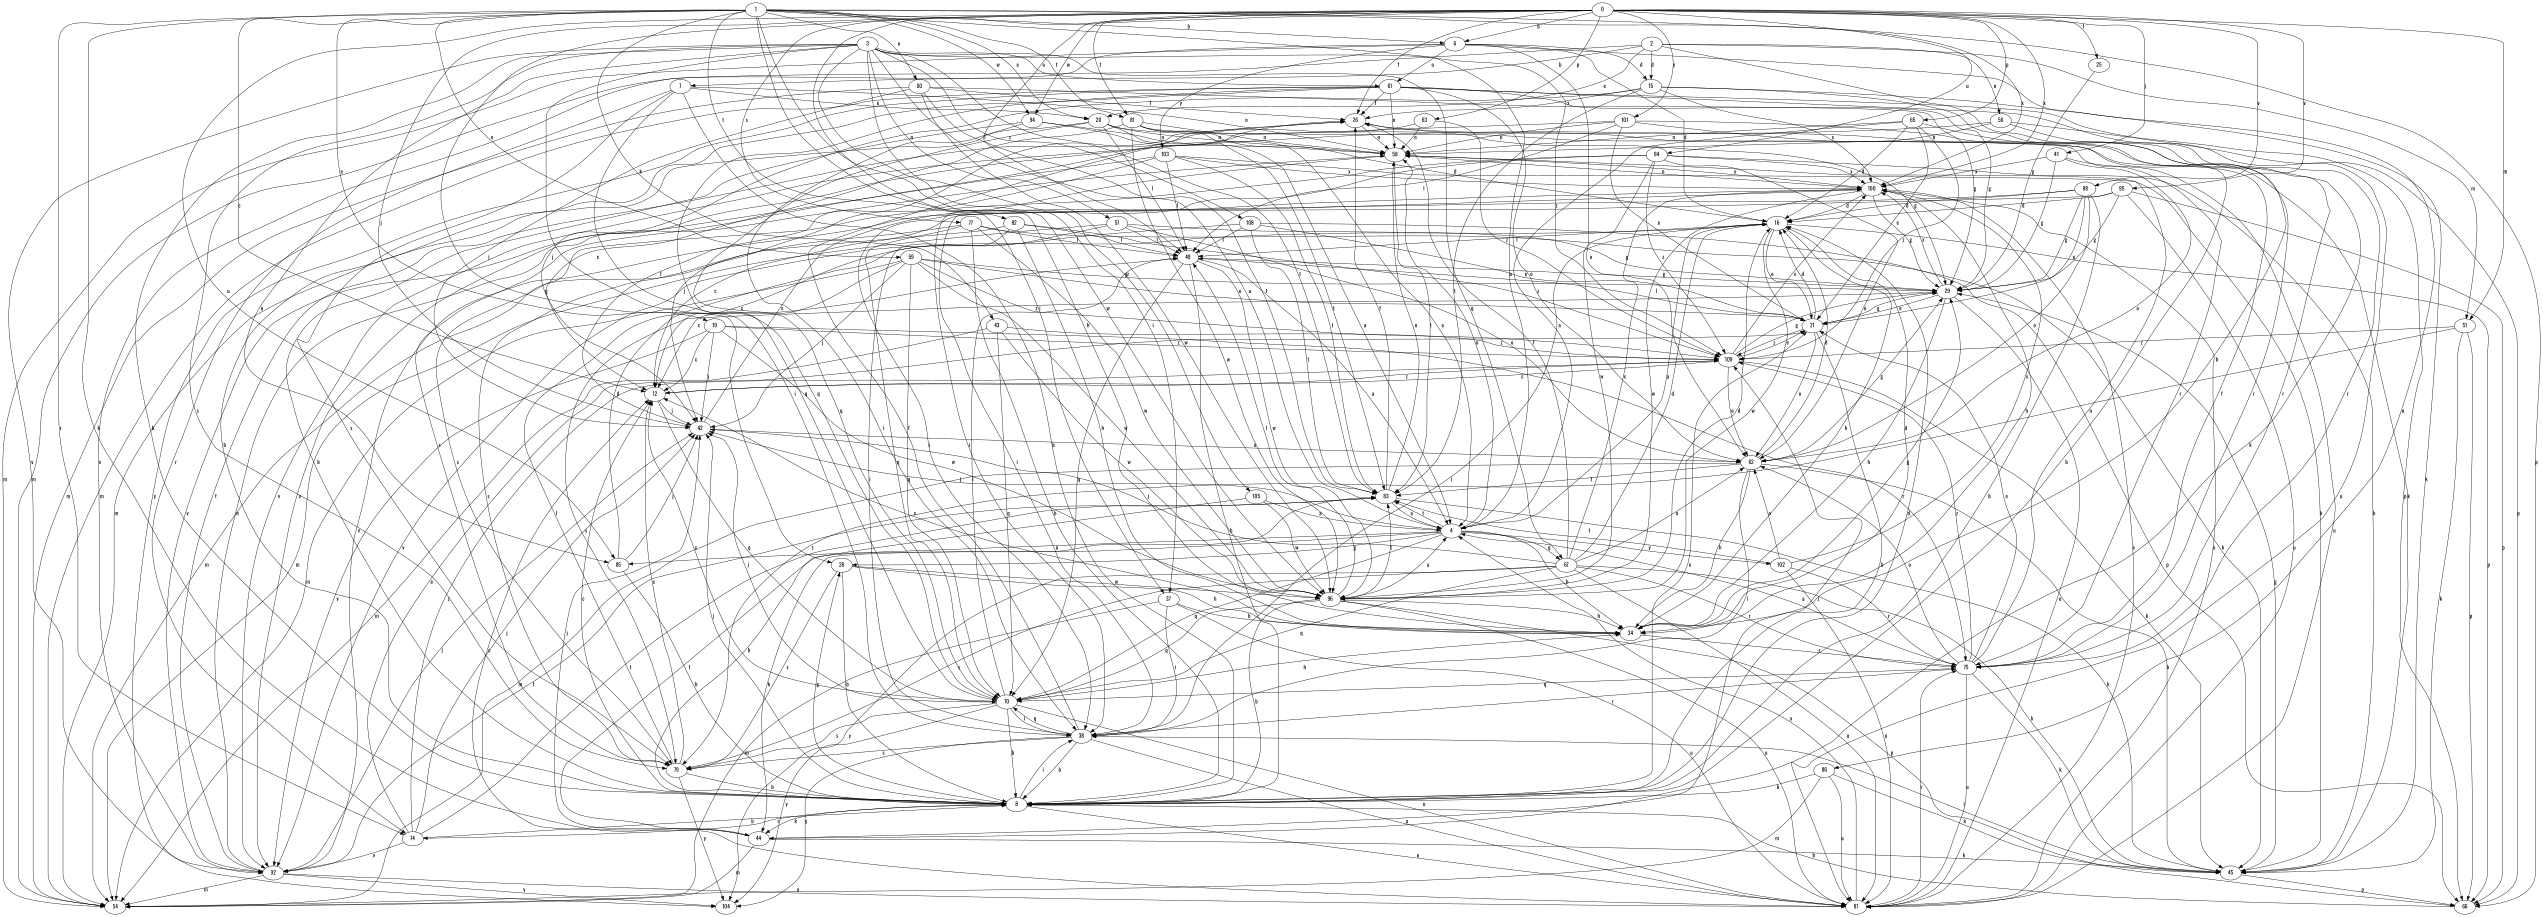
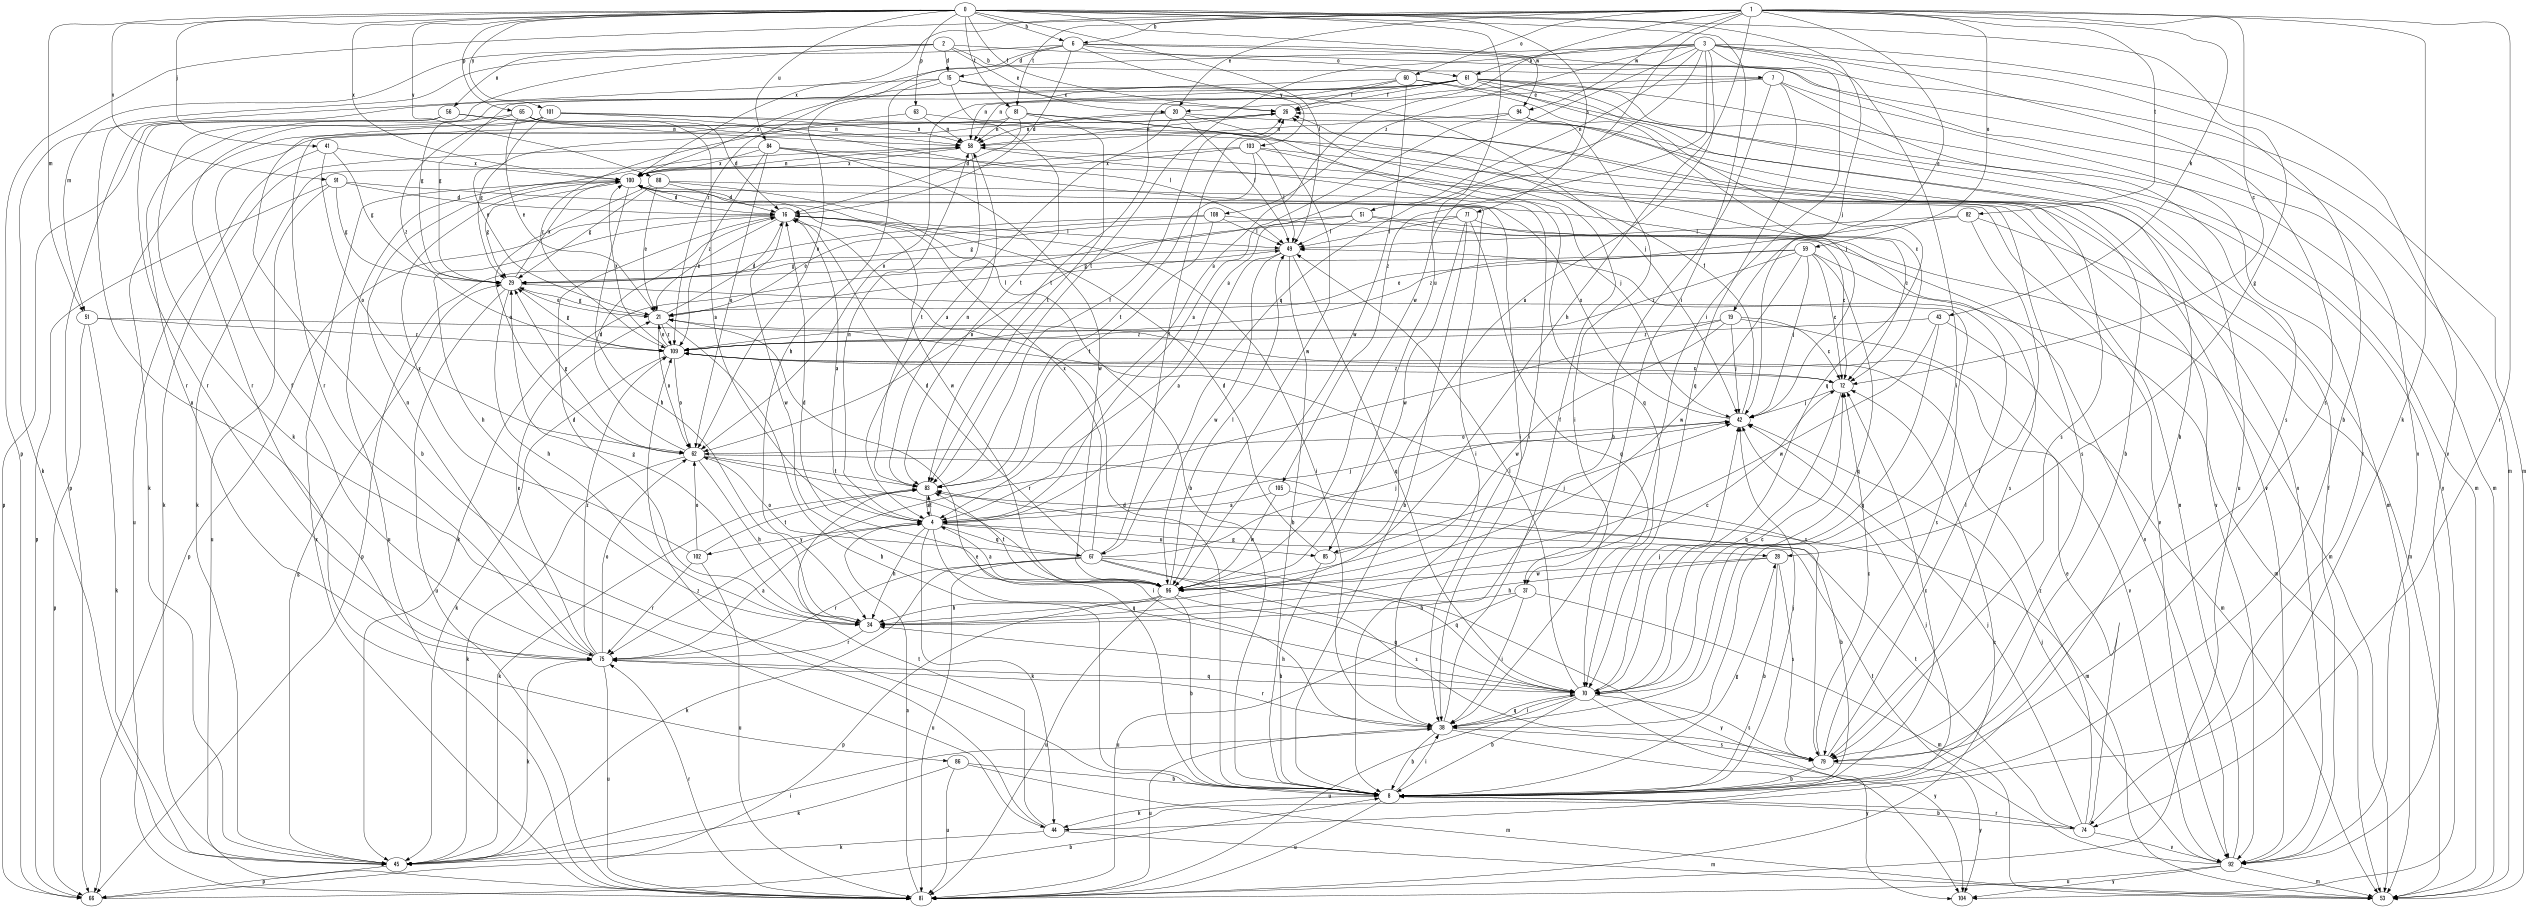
(2099, 65) -> none
(2122, 189) -> (336, 181)
(1227, 588) -> none
(115, 907) -> (2383, 899)
